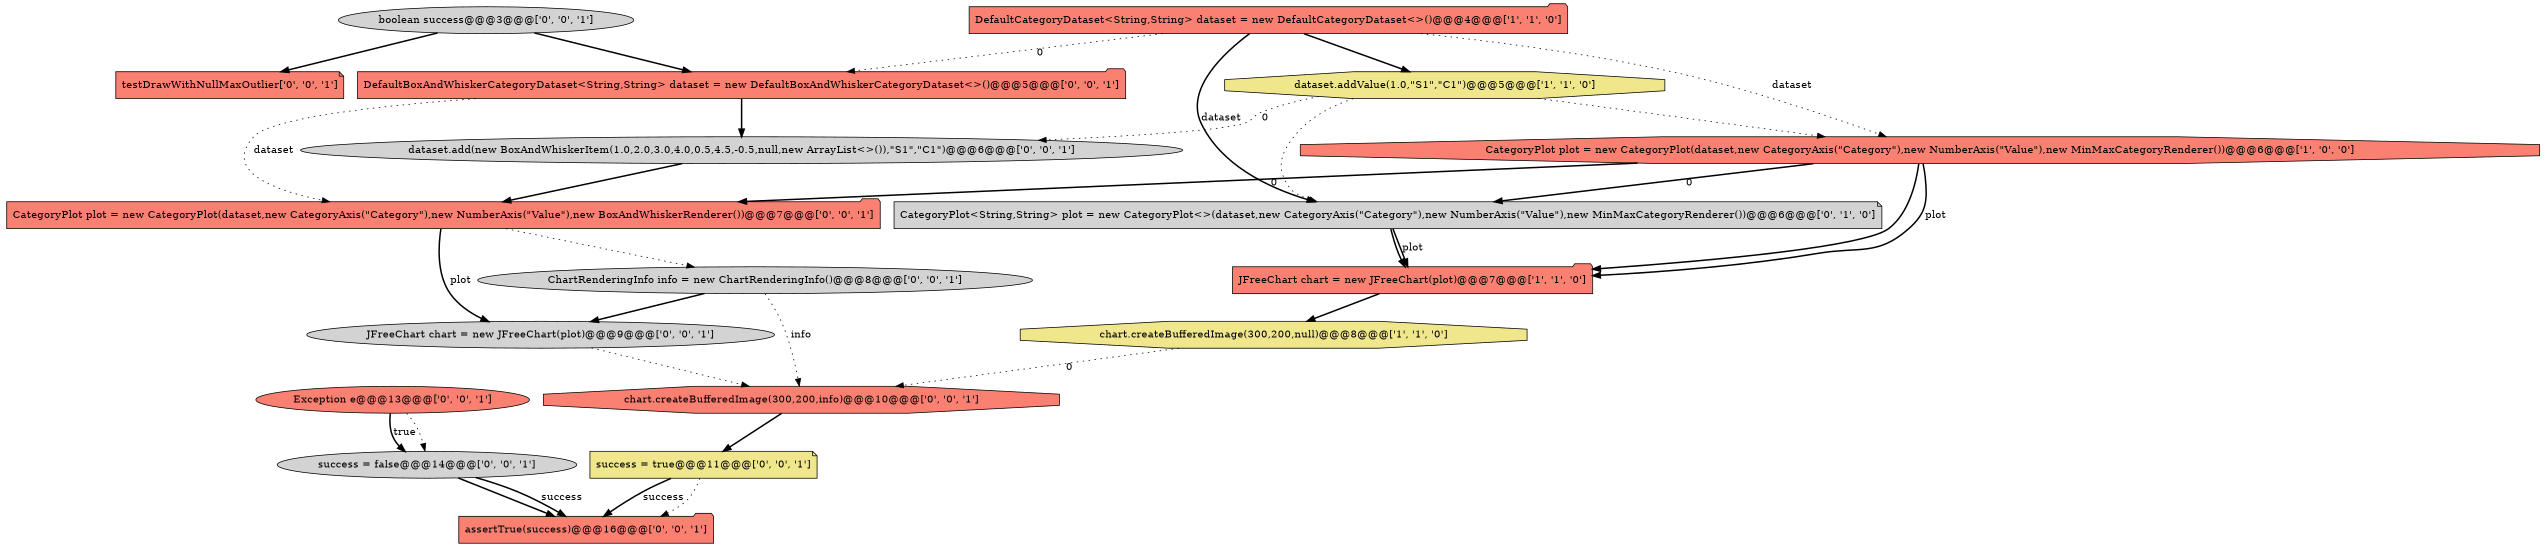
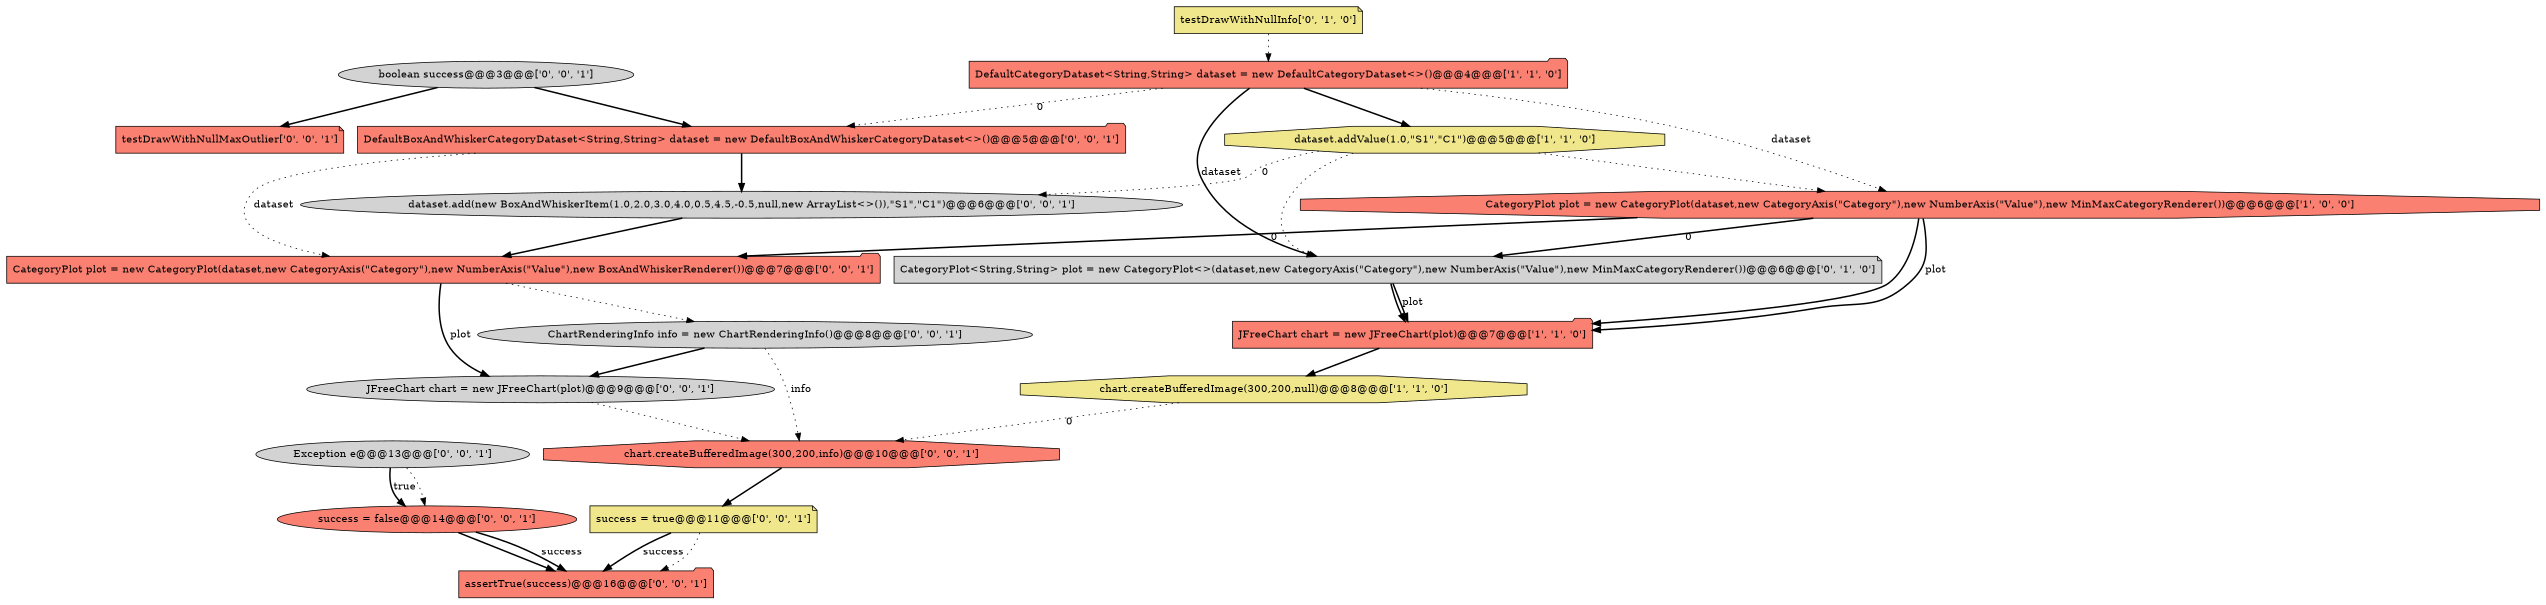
none -> (1268, 20)
(393, 400) -> (393, 454)
(427, 465) -> (427, 519)
